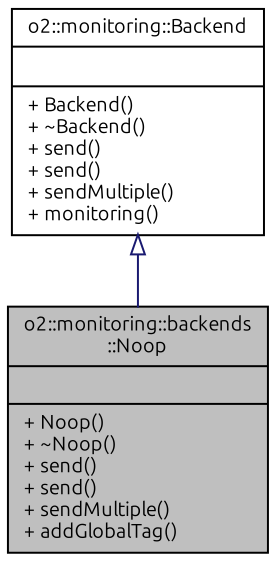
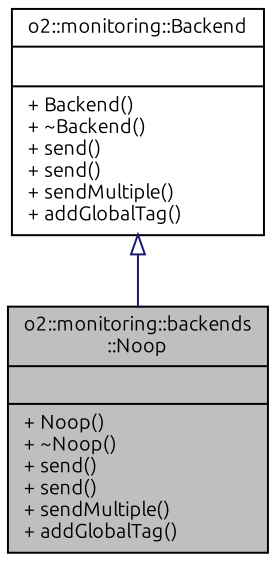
(94, 214) -> (105, 214)
